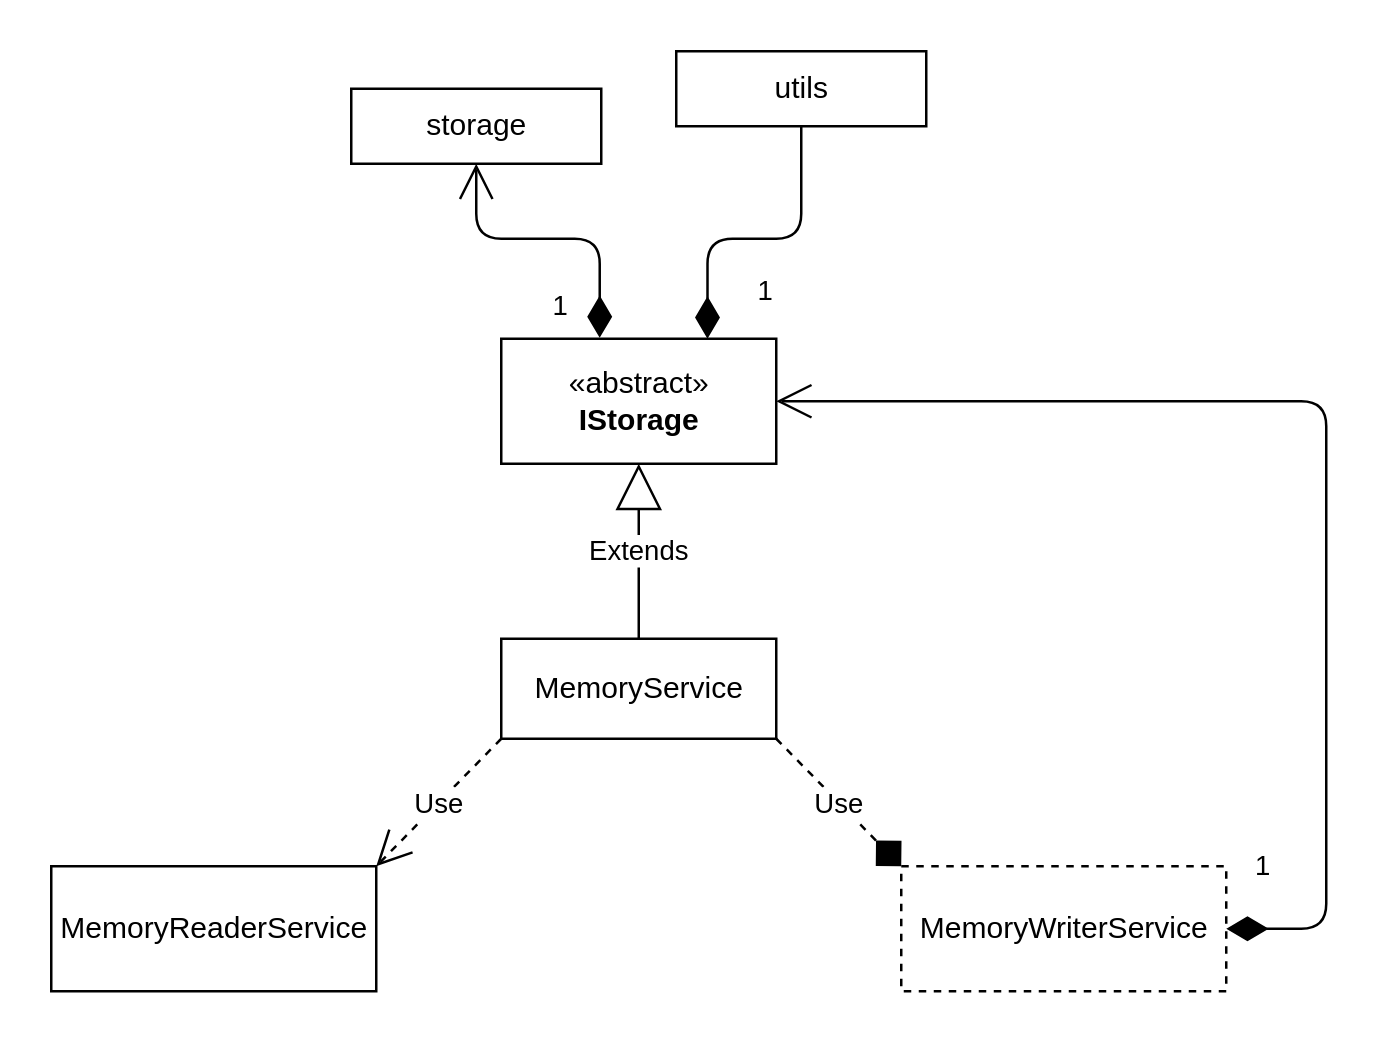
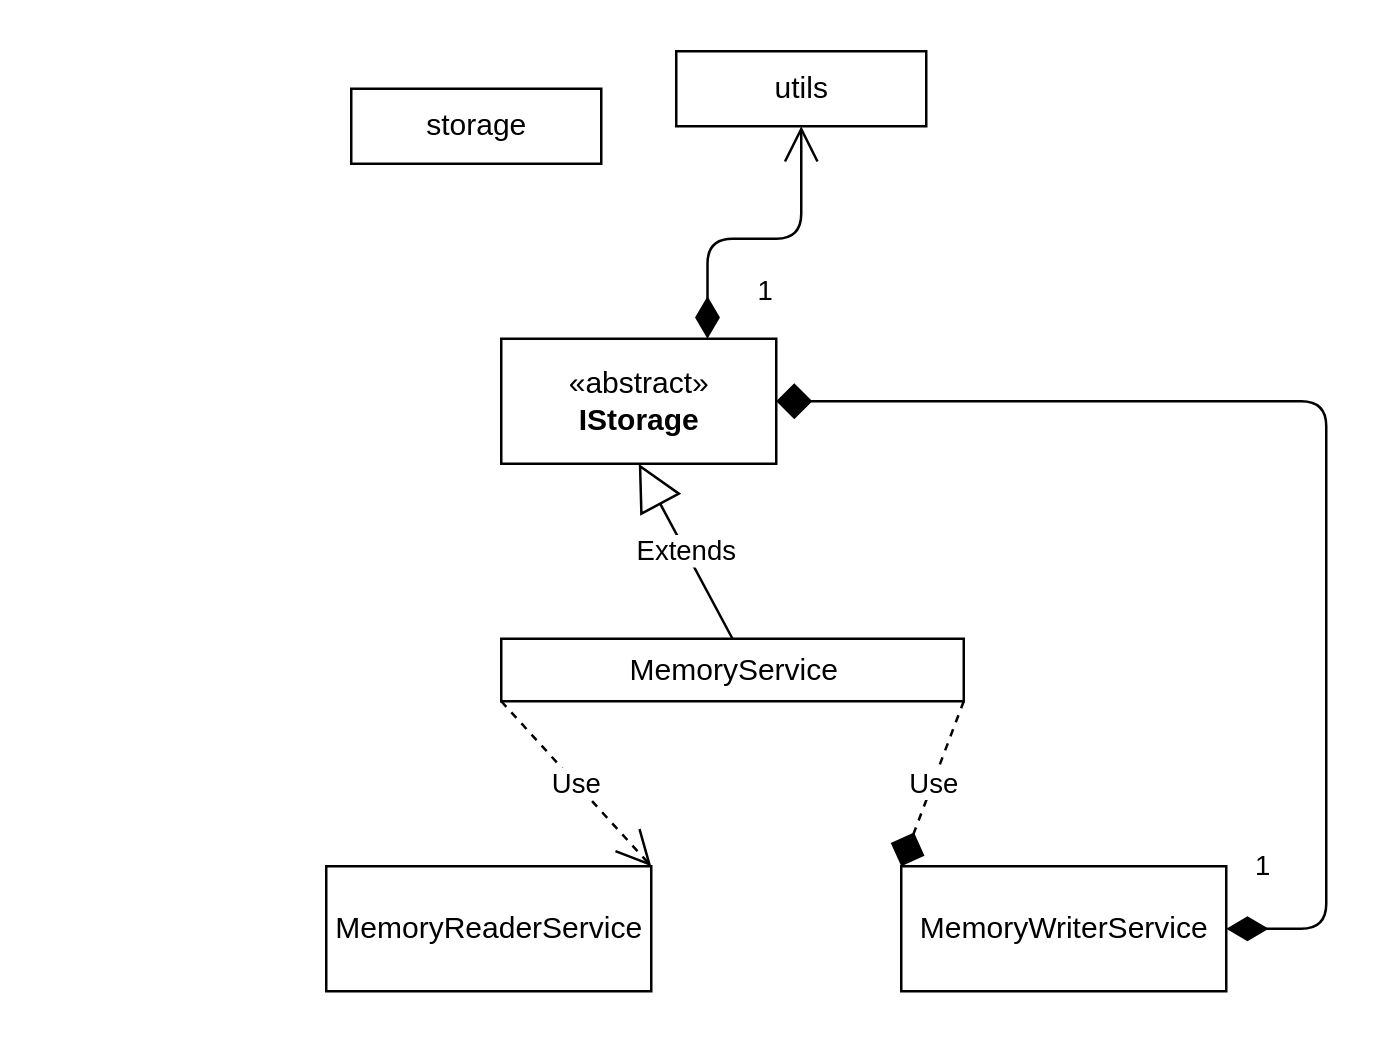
(801, 133) -> (801, 135)
(533, 239) -> none
(797, 401) -> (812, 401)
(639, 689) -> (733, 670)
(214, 929) -> (489, 929)
(1064, 929) -> (1064, 929)
